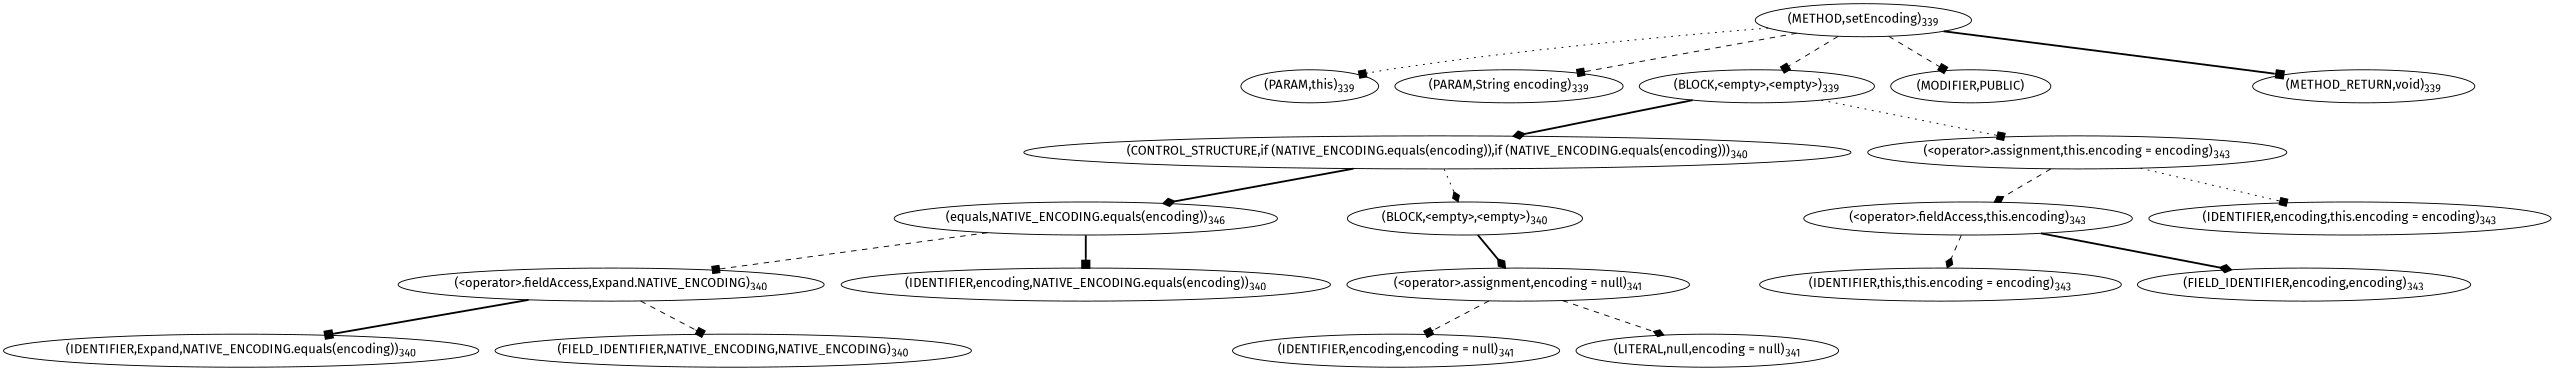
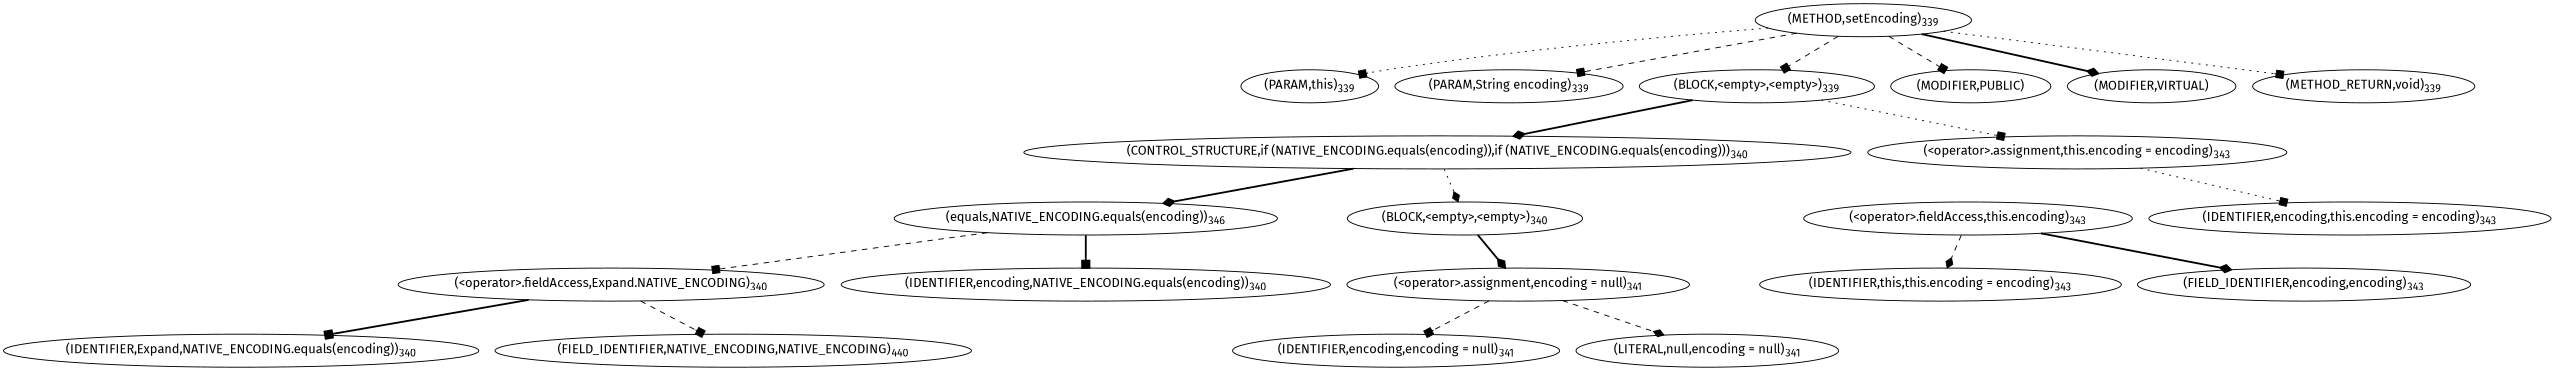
(2109, 52) -> (2109, 52)
none -> (2152, 86)
(2027, 183) -> none
(900, 349) -> (900, 349)
